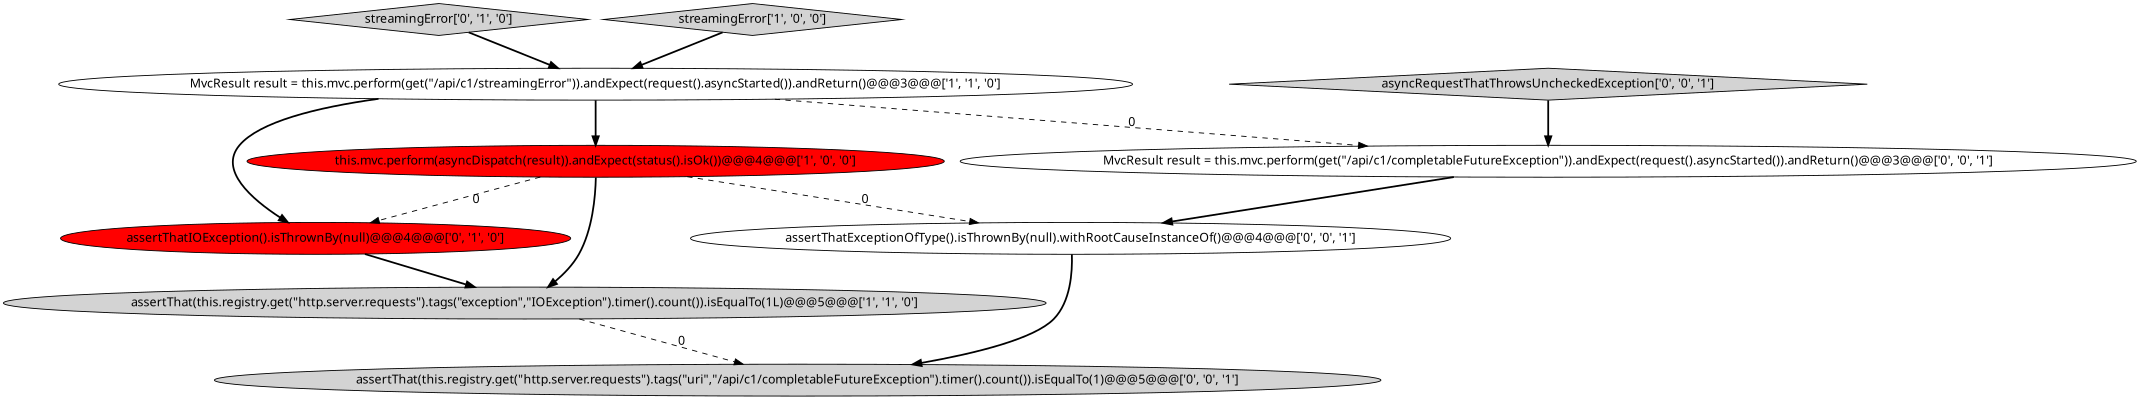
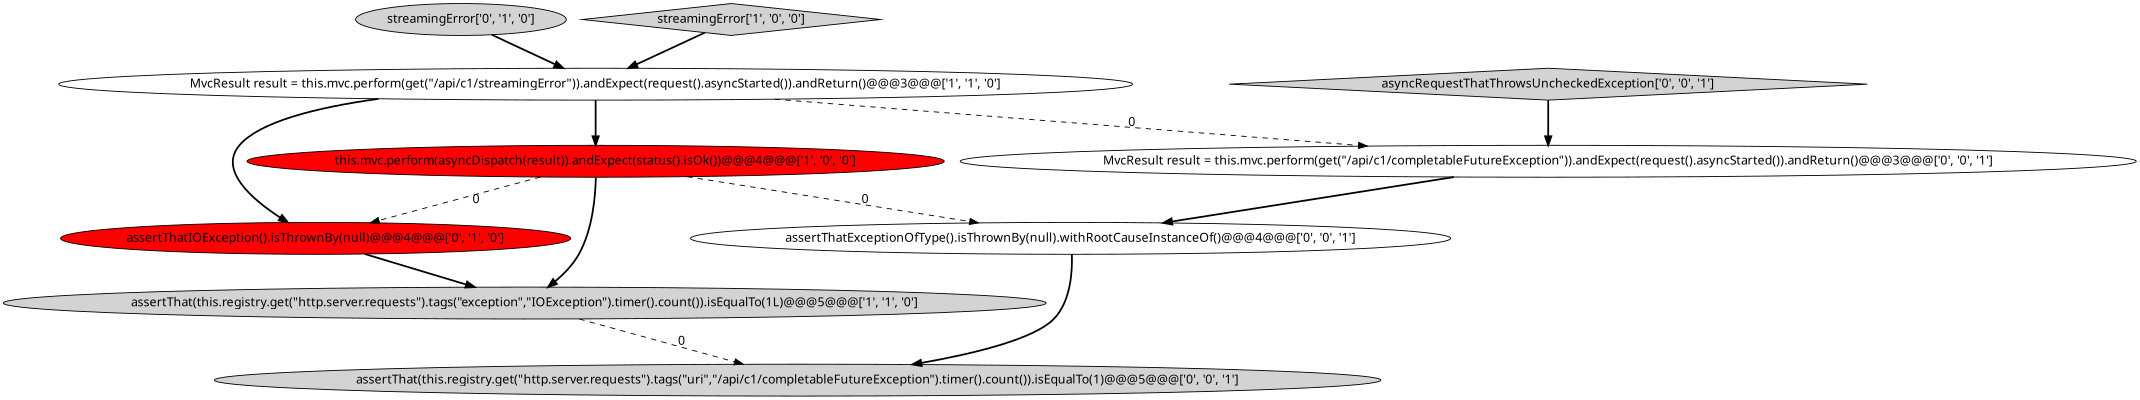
(439, 19) -> (461, 19)
